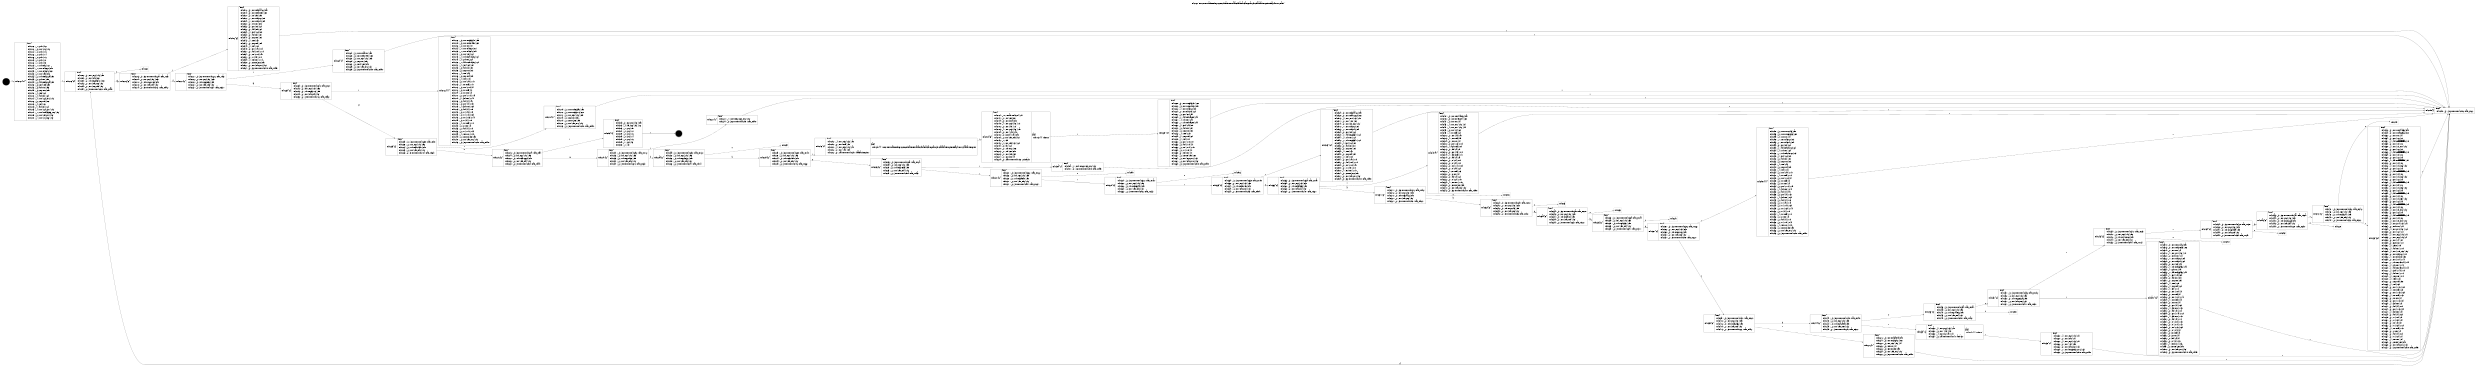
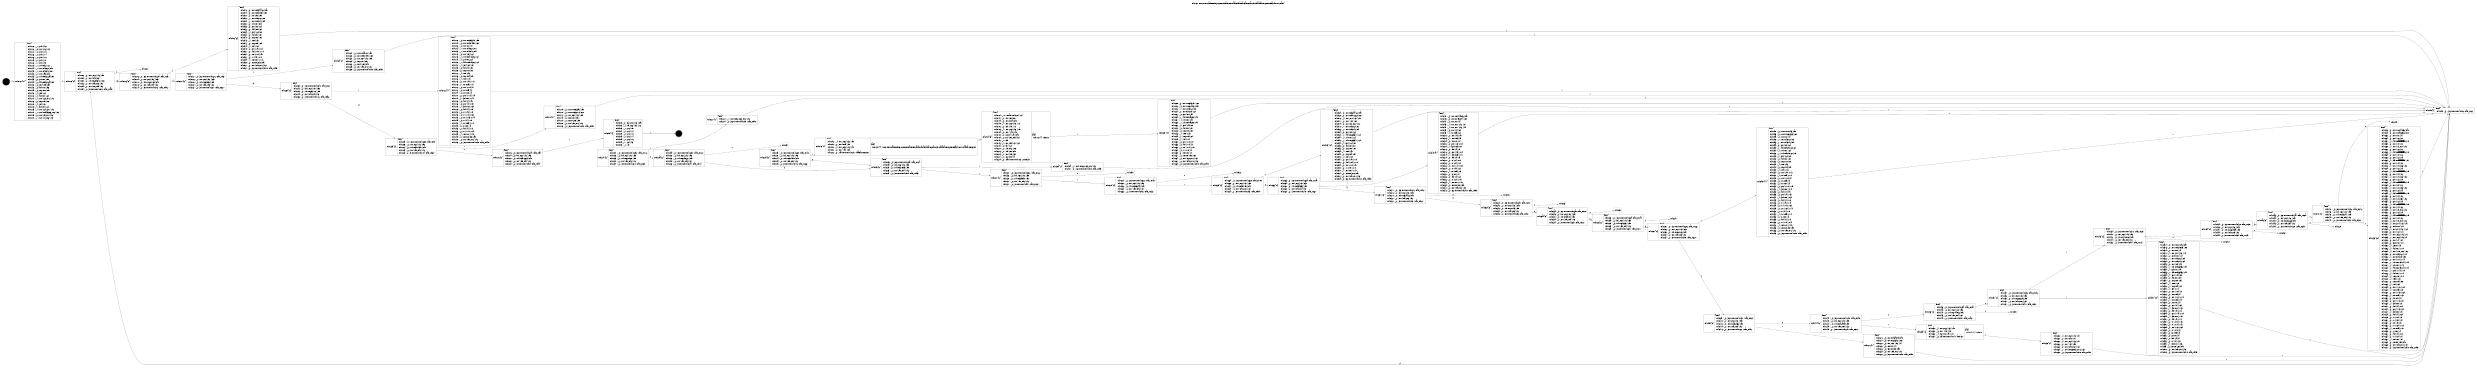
(569, 158) -> none
(731, 158) -> (787, 170)
(2172, 232) -> (2173, 236)
